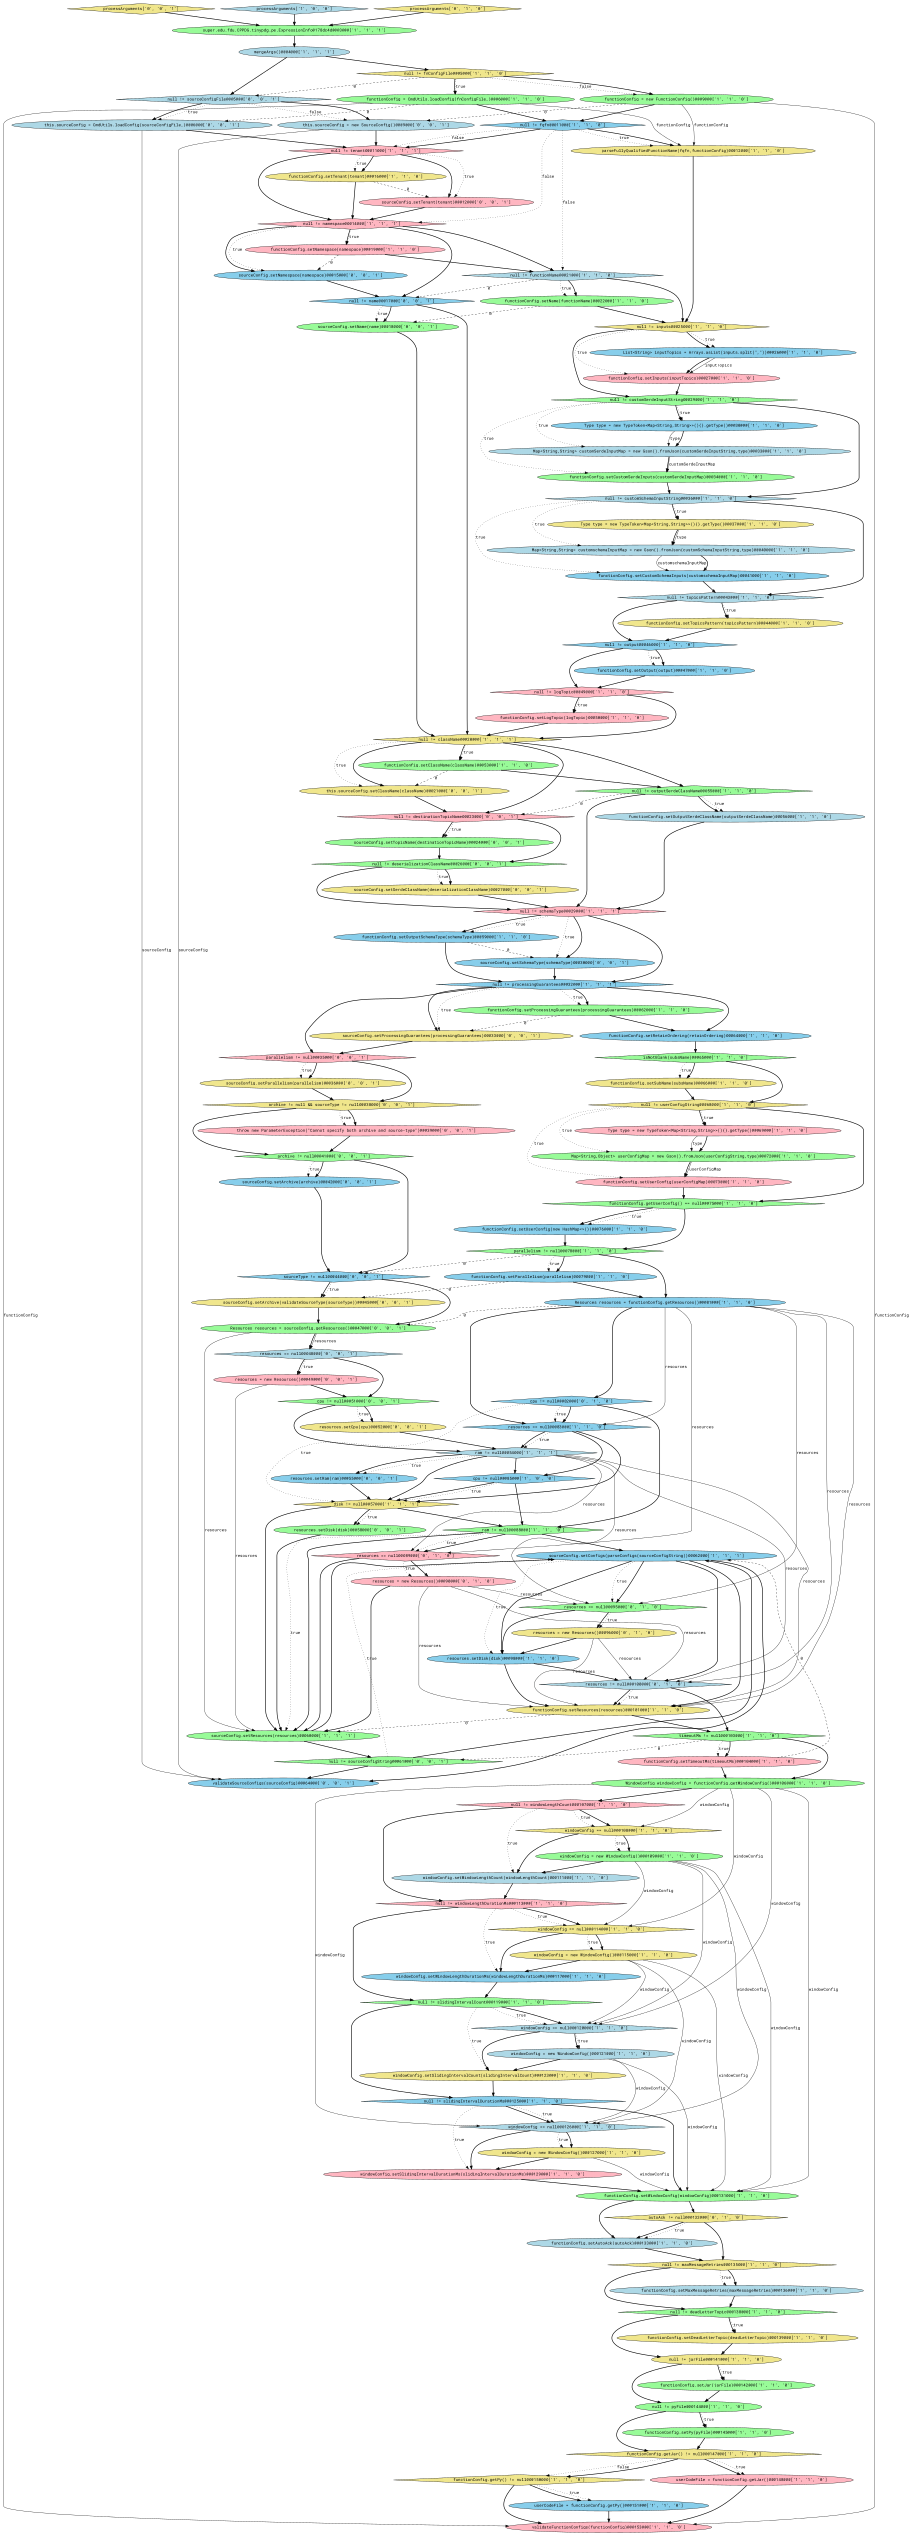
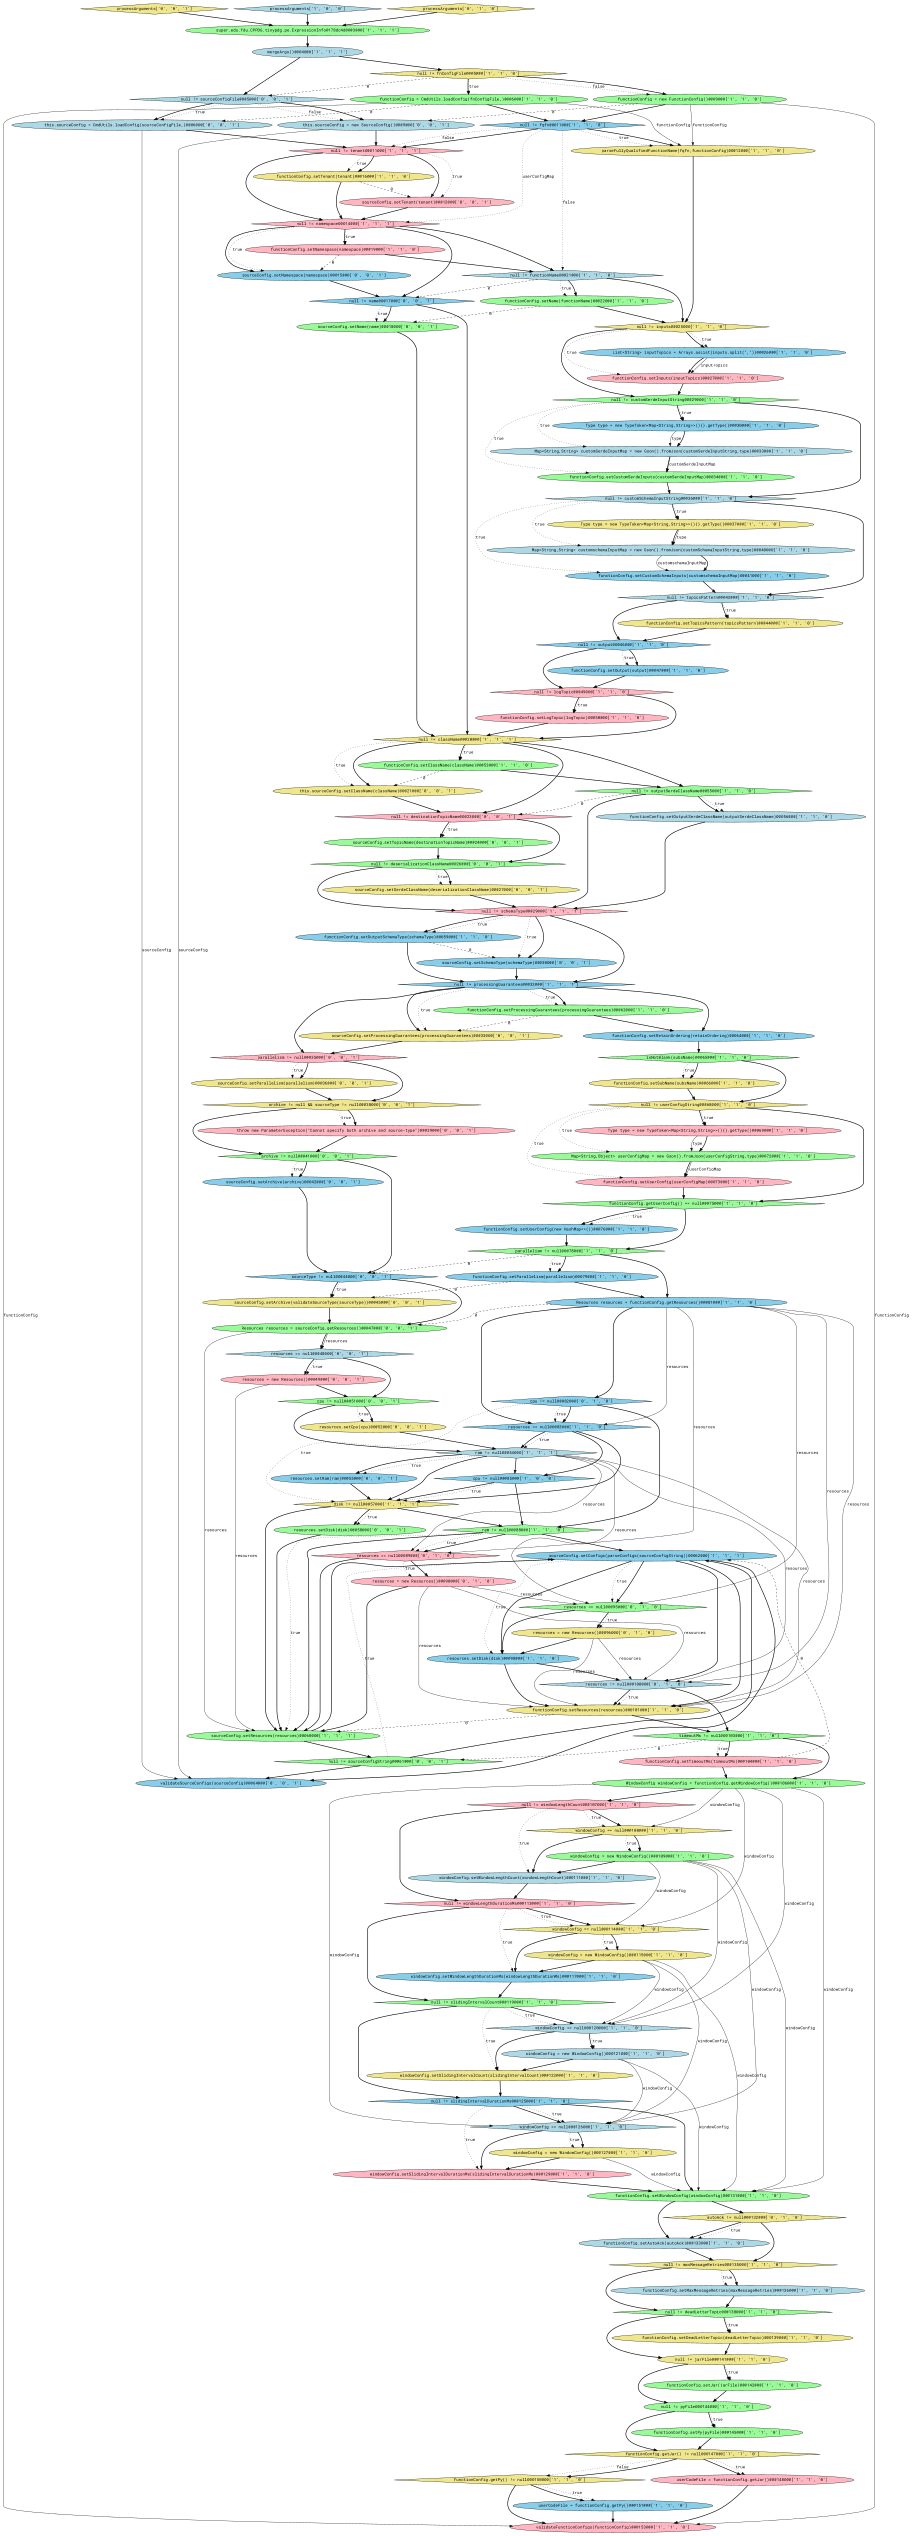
(548, 177) -> (538, 177)
